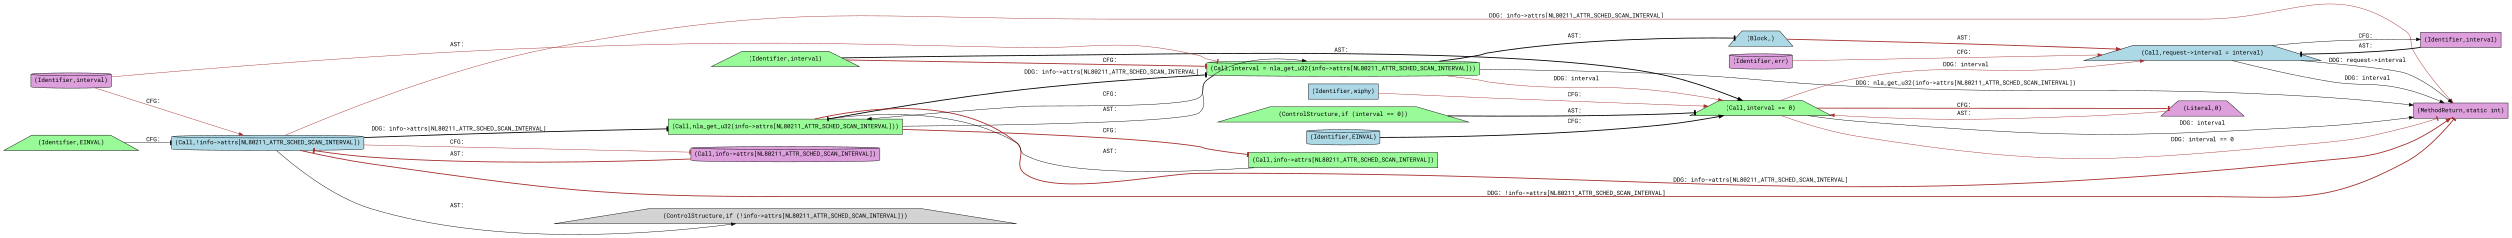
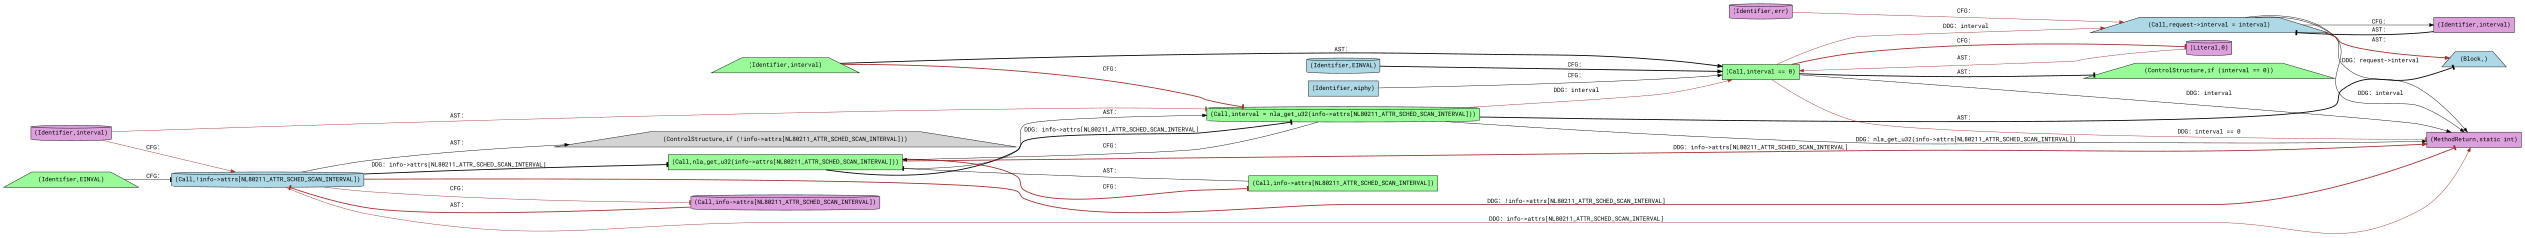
(1952, 44) -> (2383, 52)
(1541, 100) -> (1548, 84)
(1761, 108) -> (1761, 72)
(2202, 108) -> (2209, 48)
(1571, 116) -> (1946, 77)
